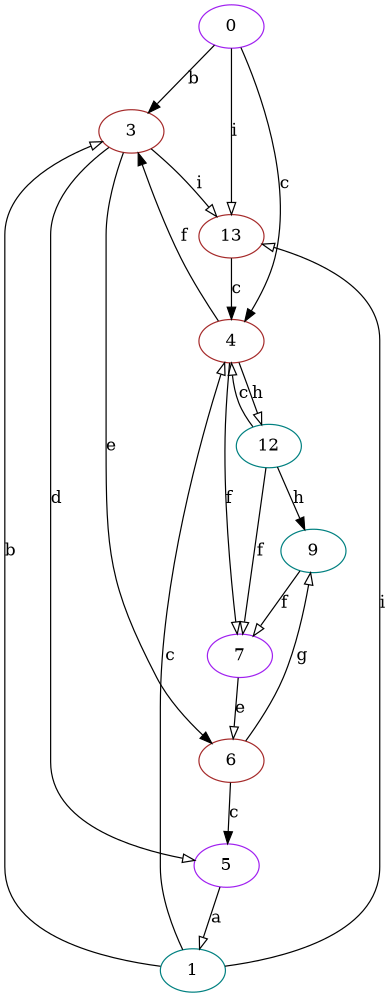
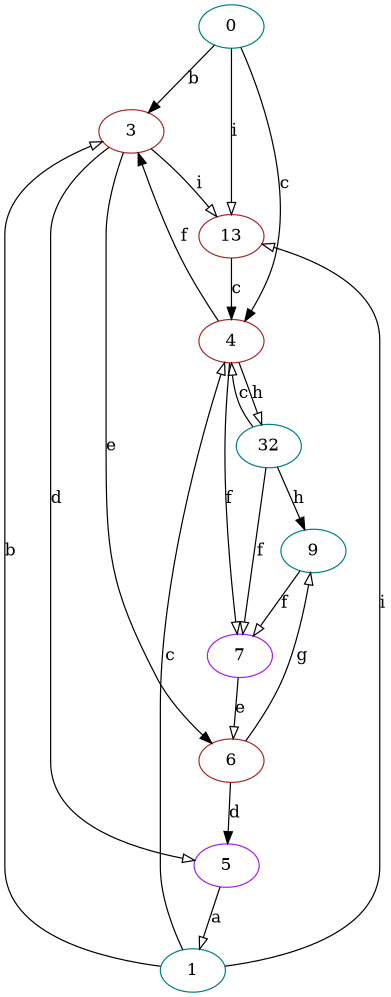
(231, 27) -> (231, 27)
(269, 446) -> (269, 446)
(234, 813) -> (235, 813)
